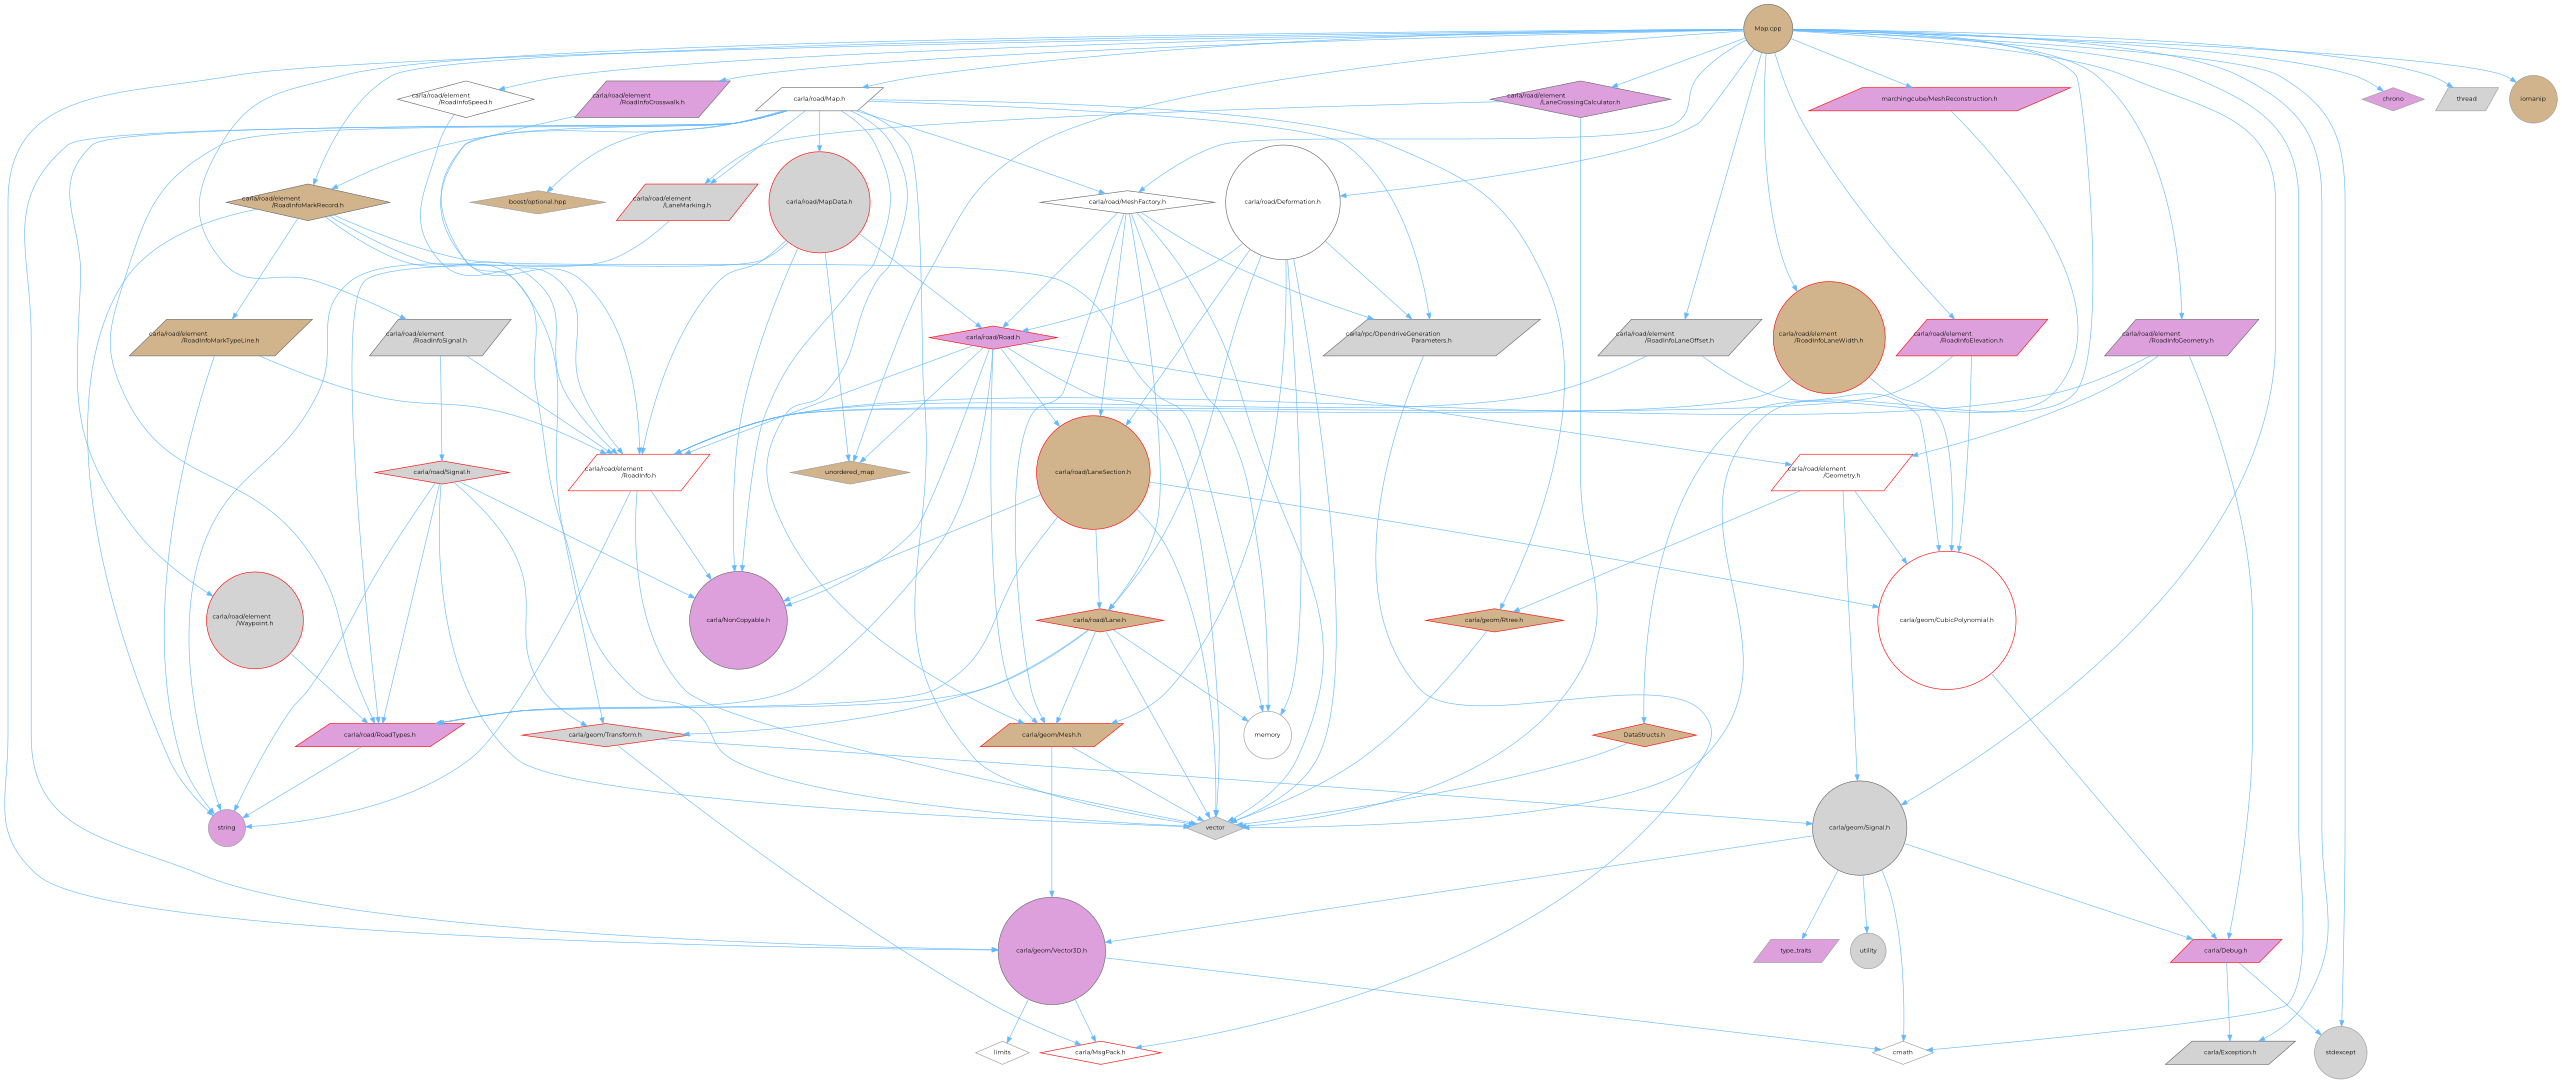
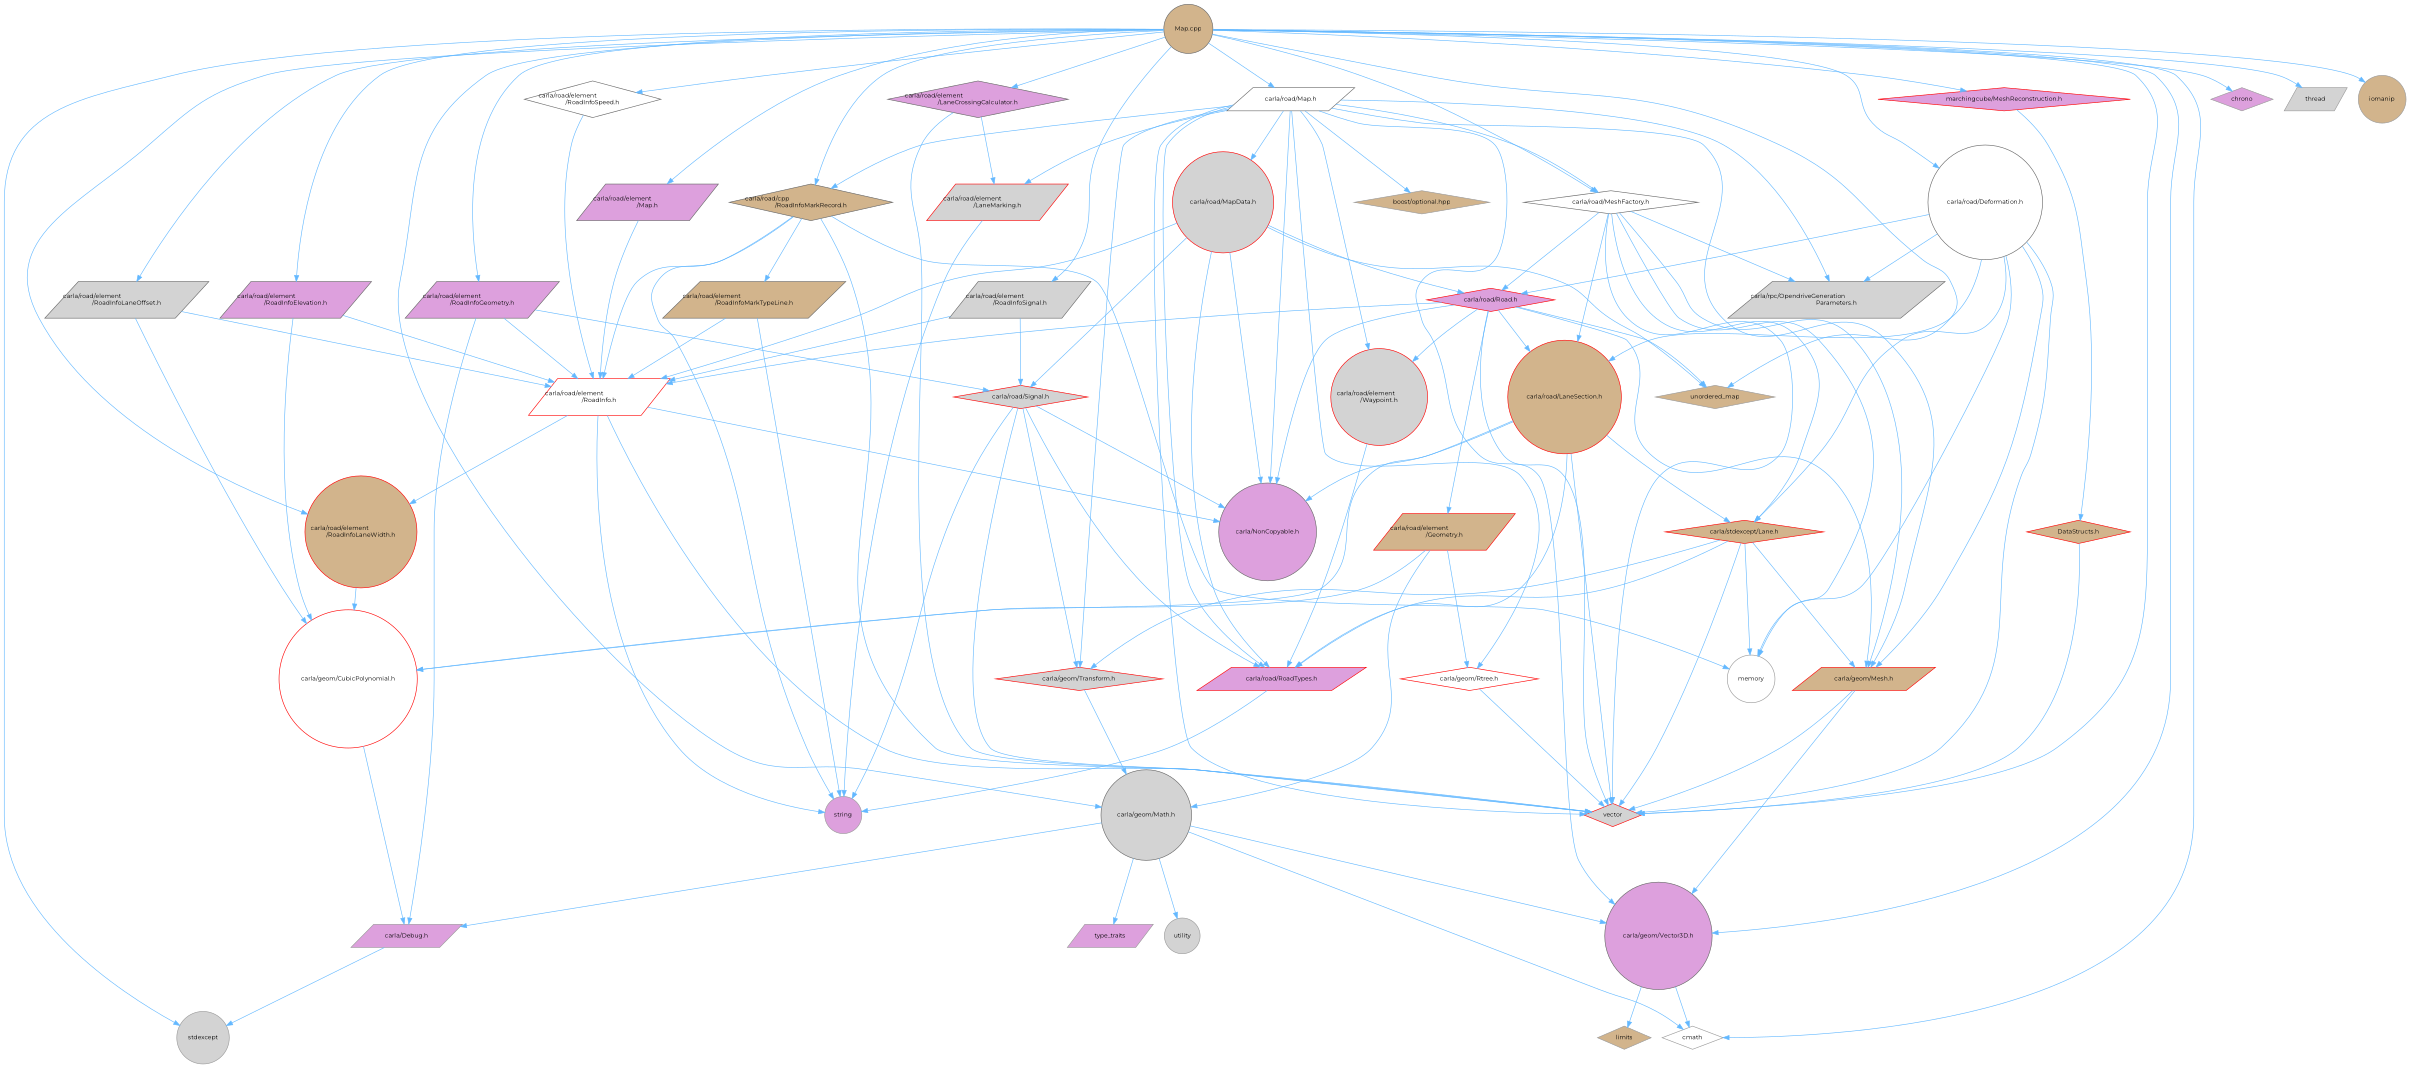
(652, 99) -> (648, 202)
(1940, 99) -> (2004, 99)
(308, 202) -> (811, 202)
none -> (1118, 303)
(1972, 338) -> (296, 300)
(1235, 411) -> (491, 458)
(2043, 416) -> (748, 348)
(1842, 473) -> (1444, 532)
(1100, 620) -> (1744, 532)
(1494, 620) -> (1469, 679)
(818, 673) -> (1446, 332)
(1215, 828) -> (1613, 815)
(1860, 828) -> (1146, 815)
(2226, 951) -> (407, 936)
(1002, 1053) -> (1624, 1038)
(1101, 1053) -> none
(2230, 1053) -> none
